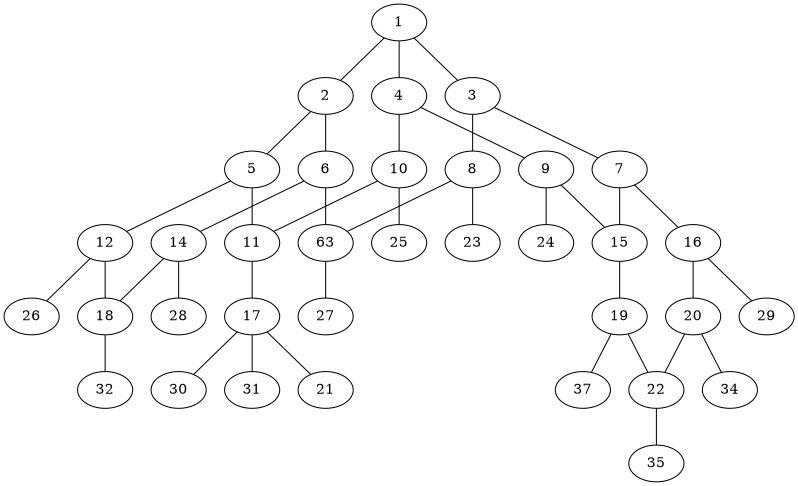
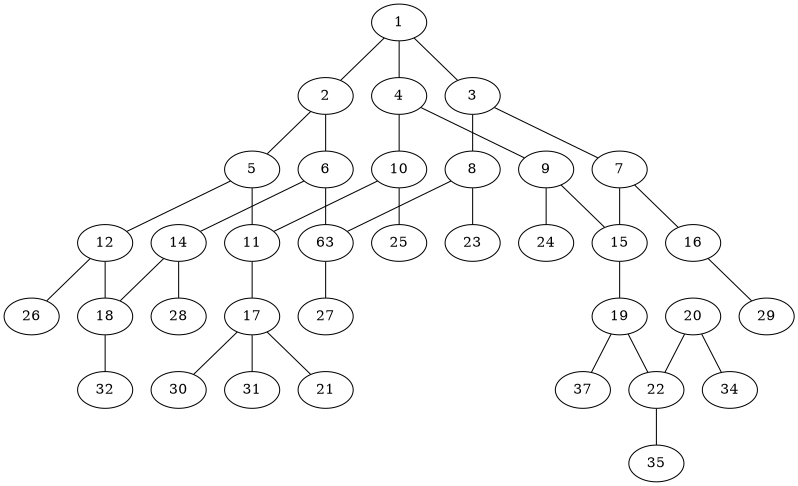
(693, 280) -> none
